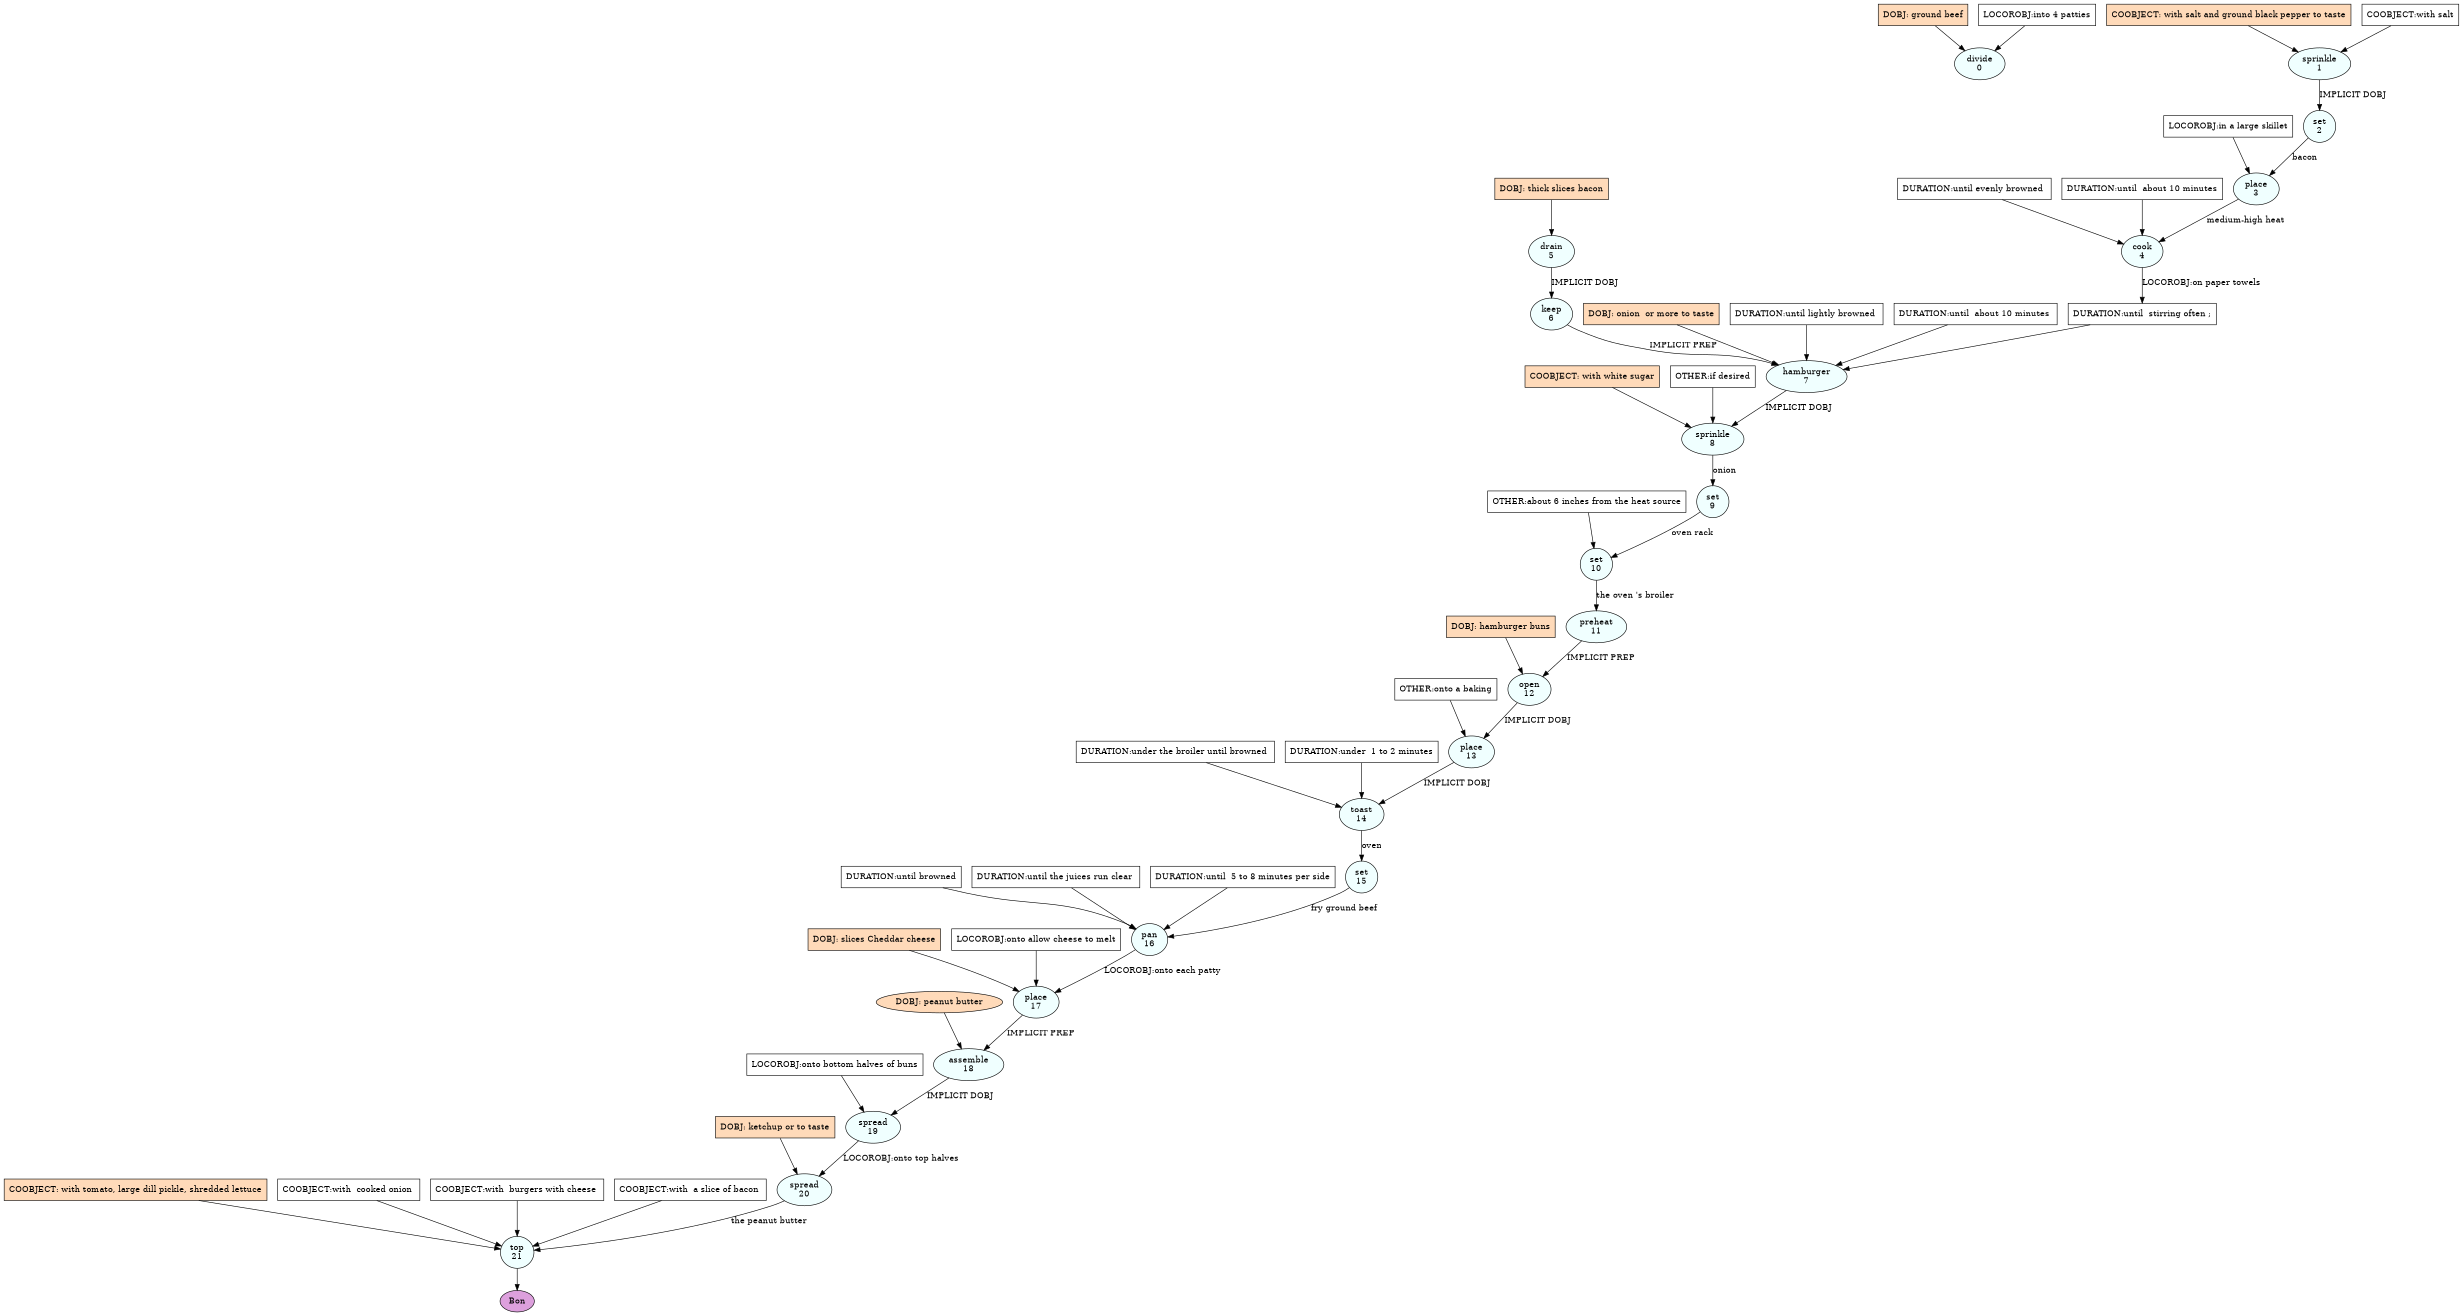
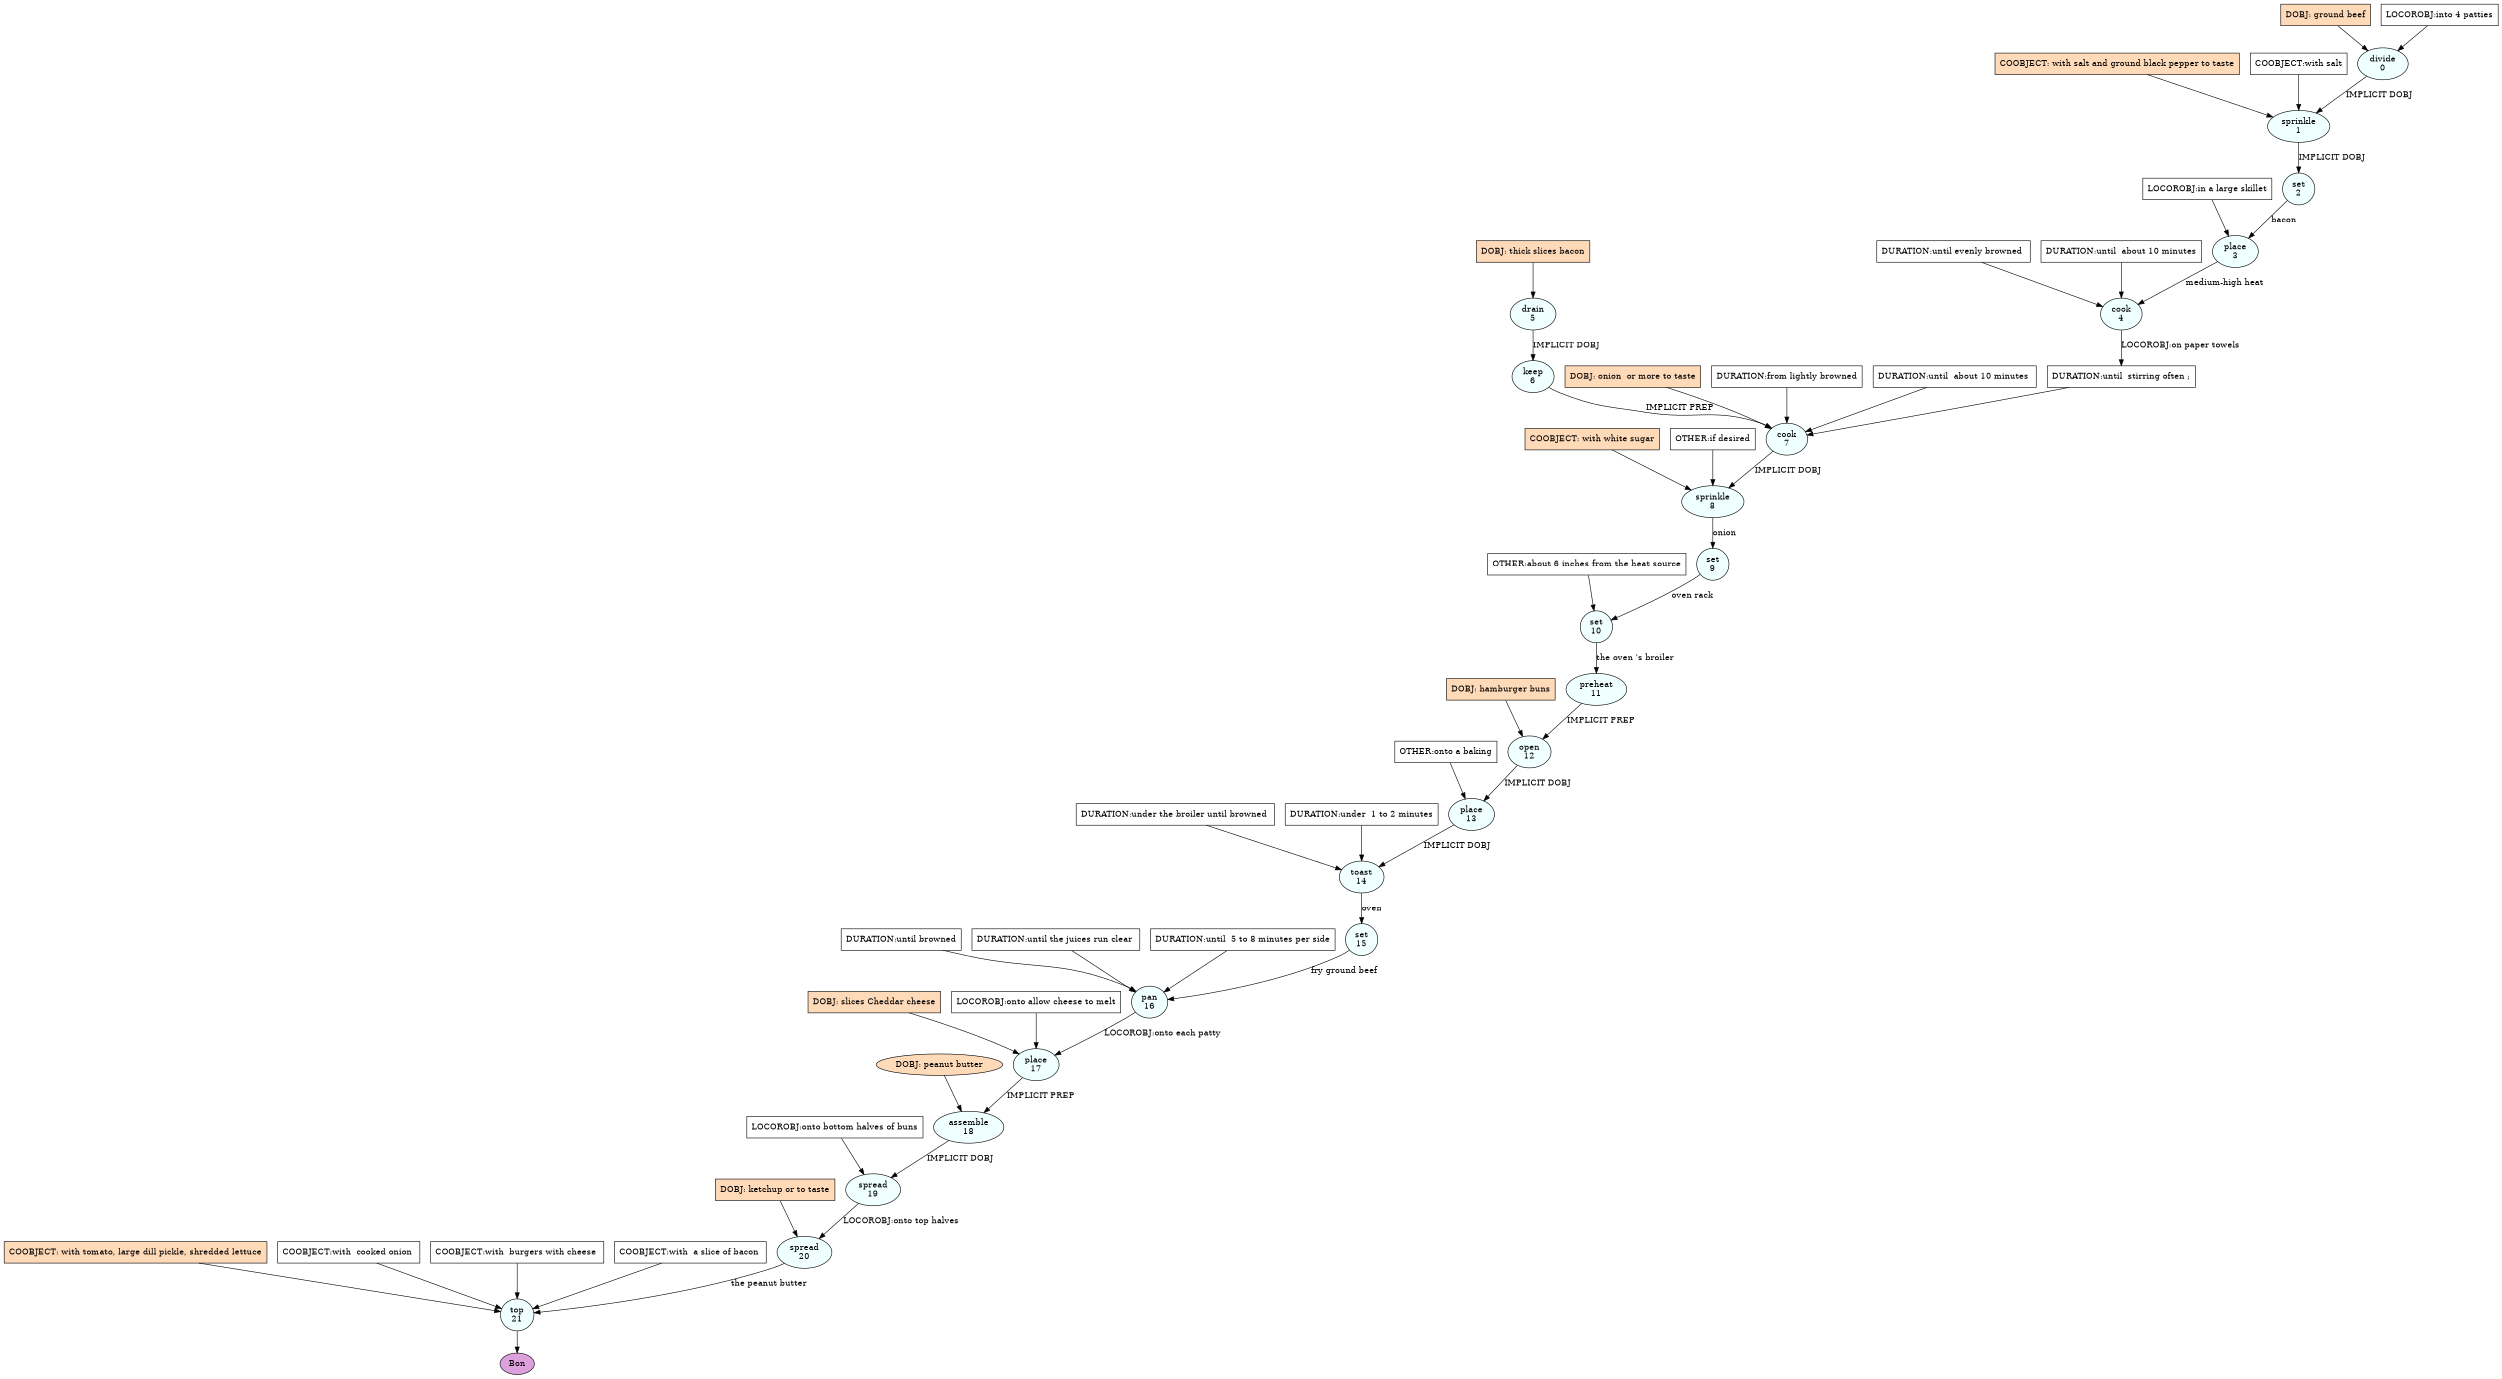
none -> (2344, 93)
(1807, 314) -> (1787, 377)
(1807, 377) -> (1787, 439)
